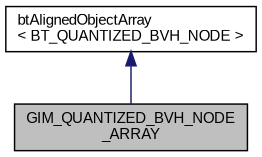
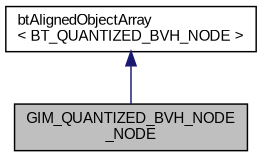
(131, 127) -> (131, 127)
